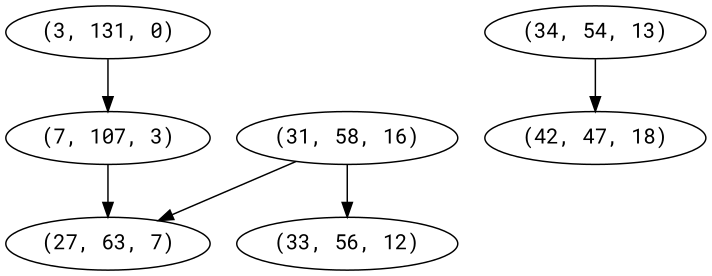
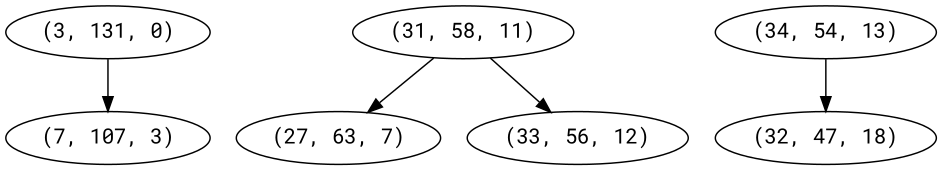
(347, 138) -> (463, 32)
(595, 138) -> (826, 138)
(108, 184) -> none
